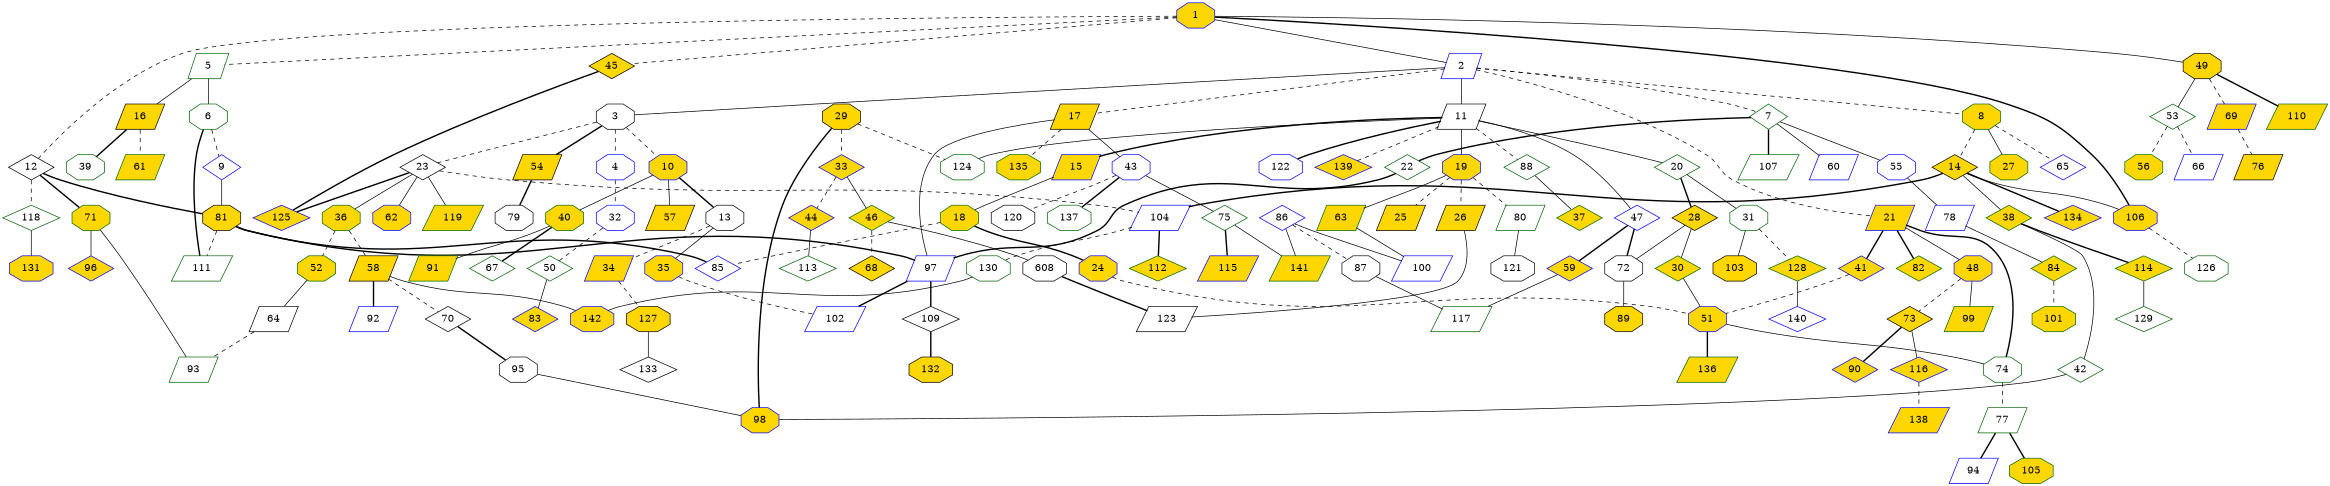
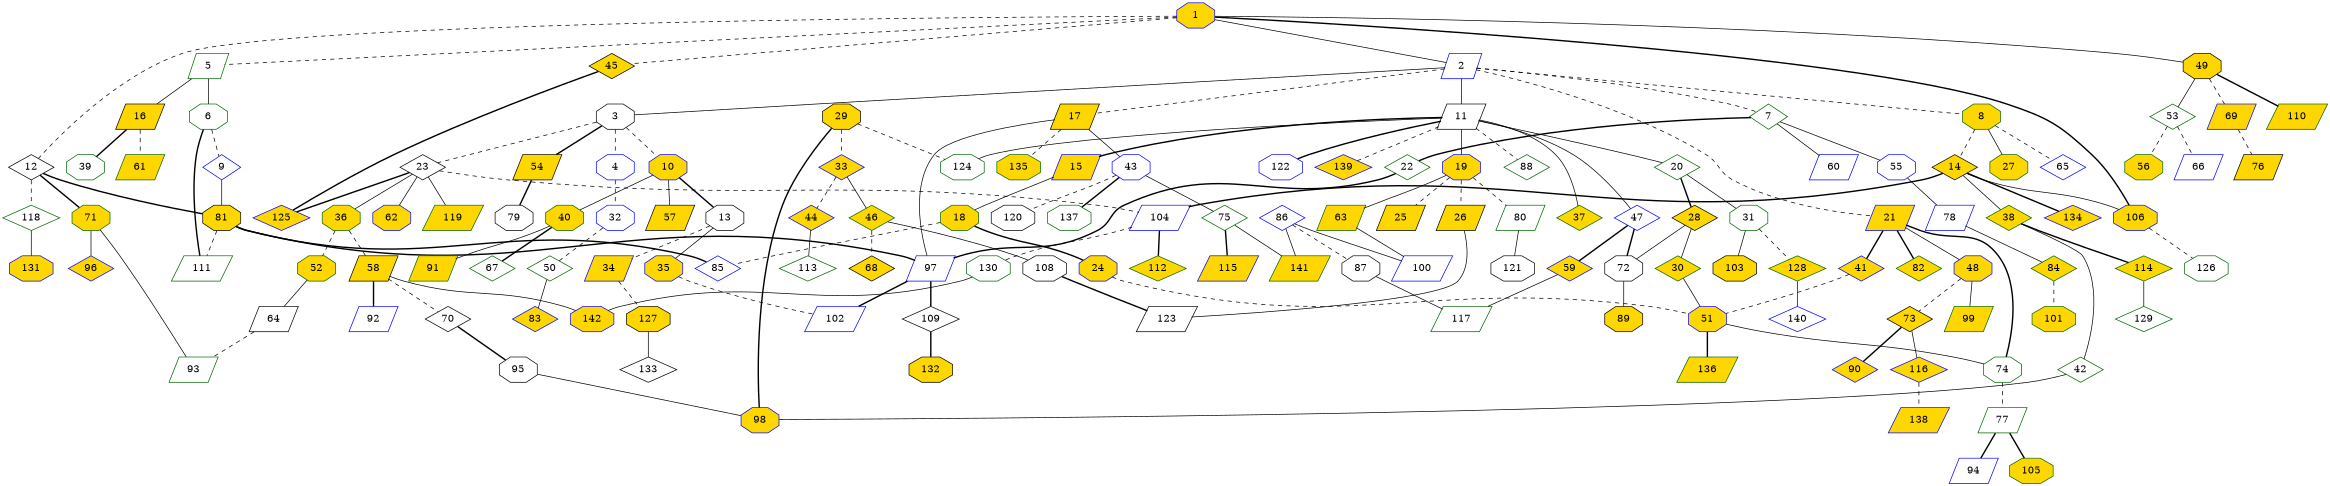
(1769, 167) -> none
(1549, 188) -> (1545, 145)
(1045, 268) -> (1045, 268)
